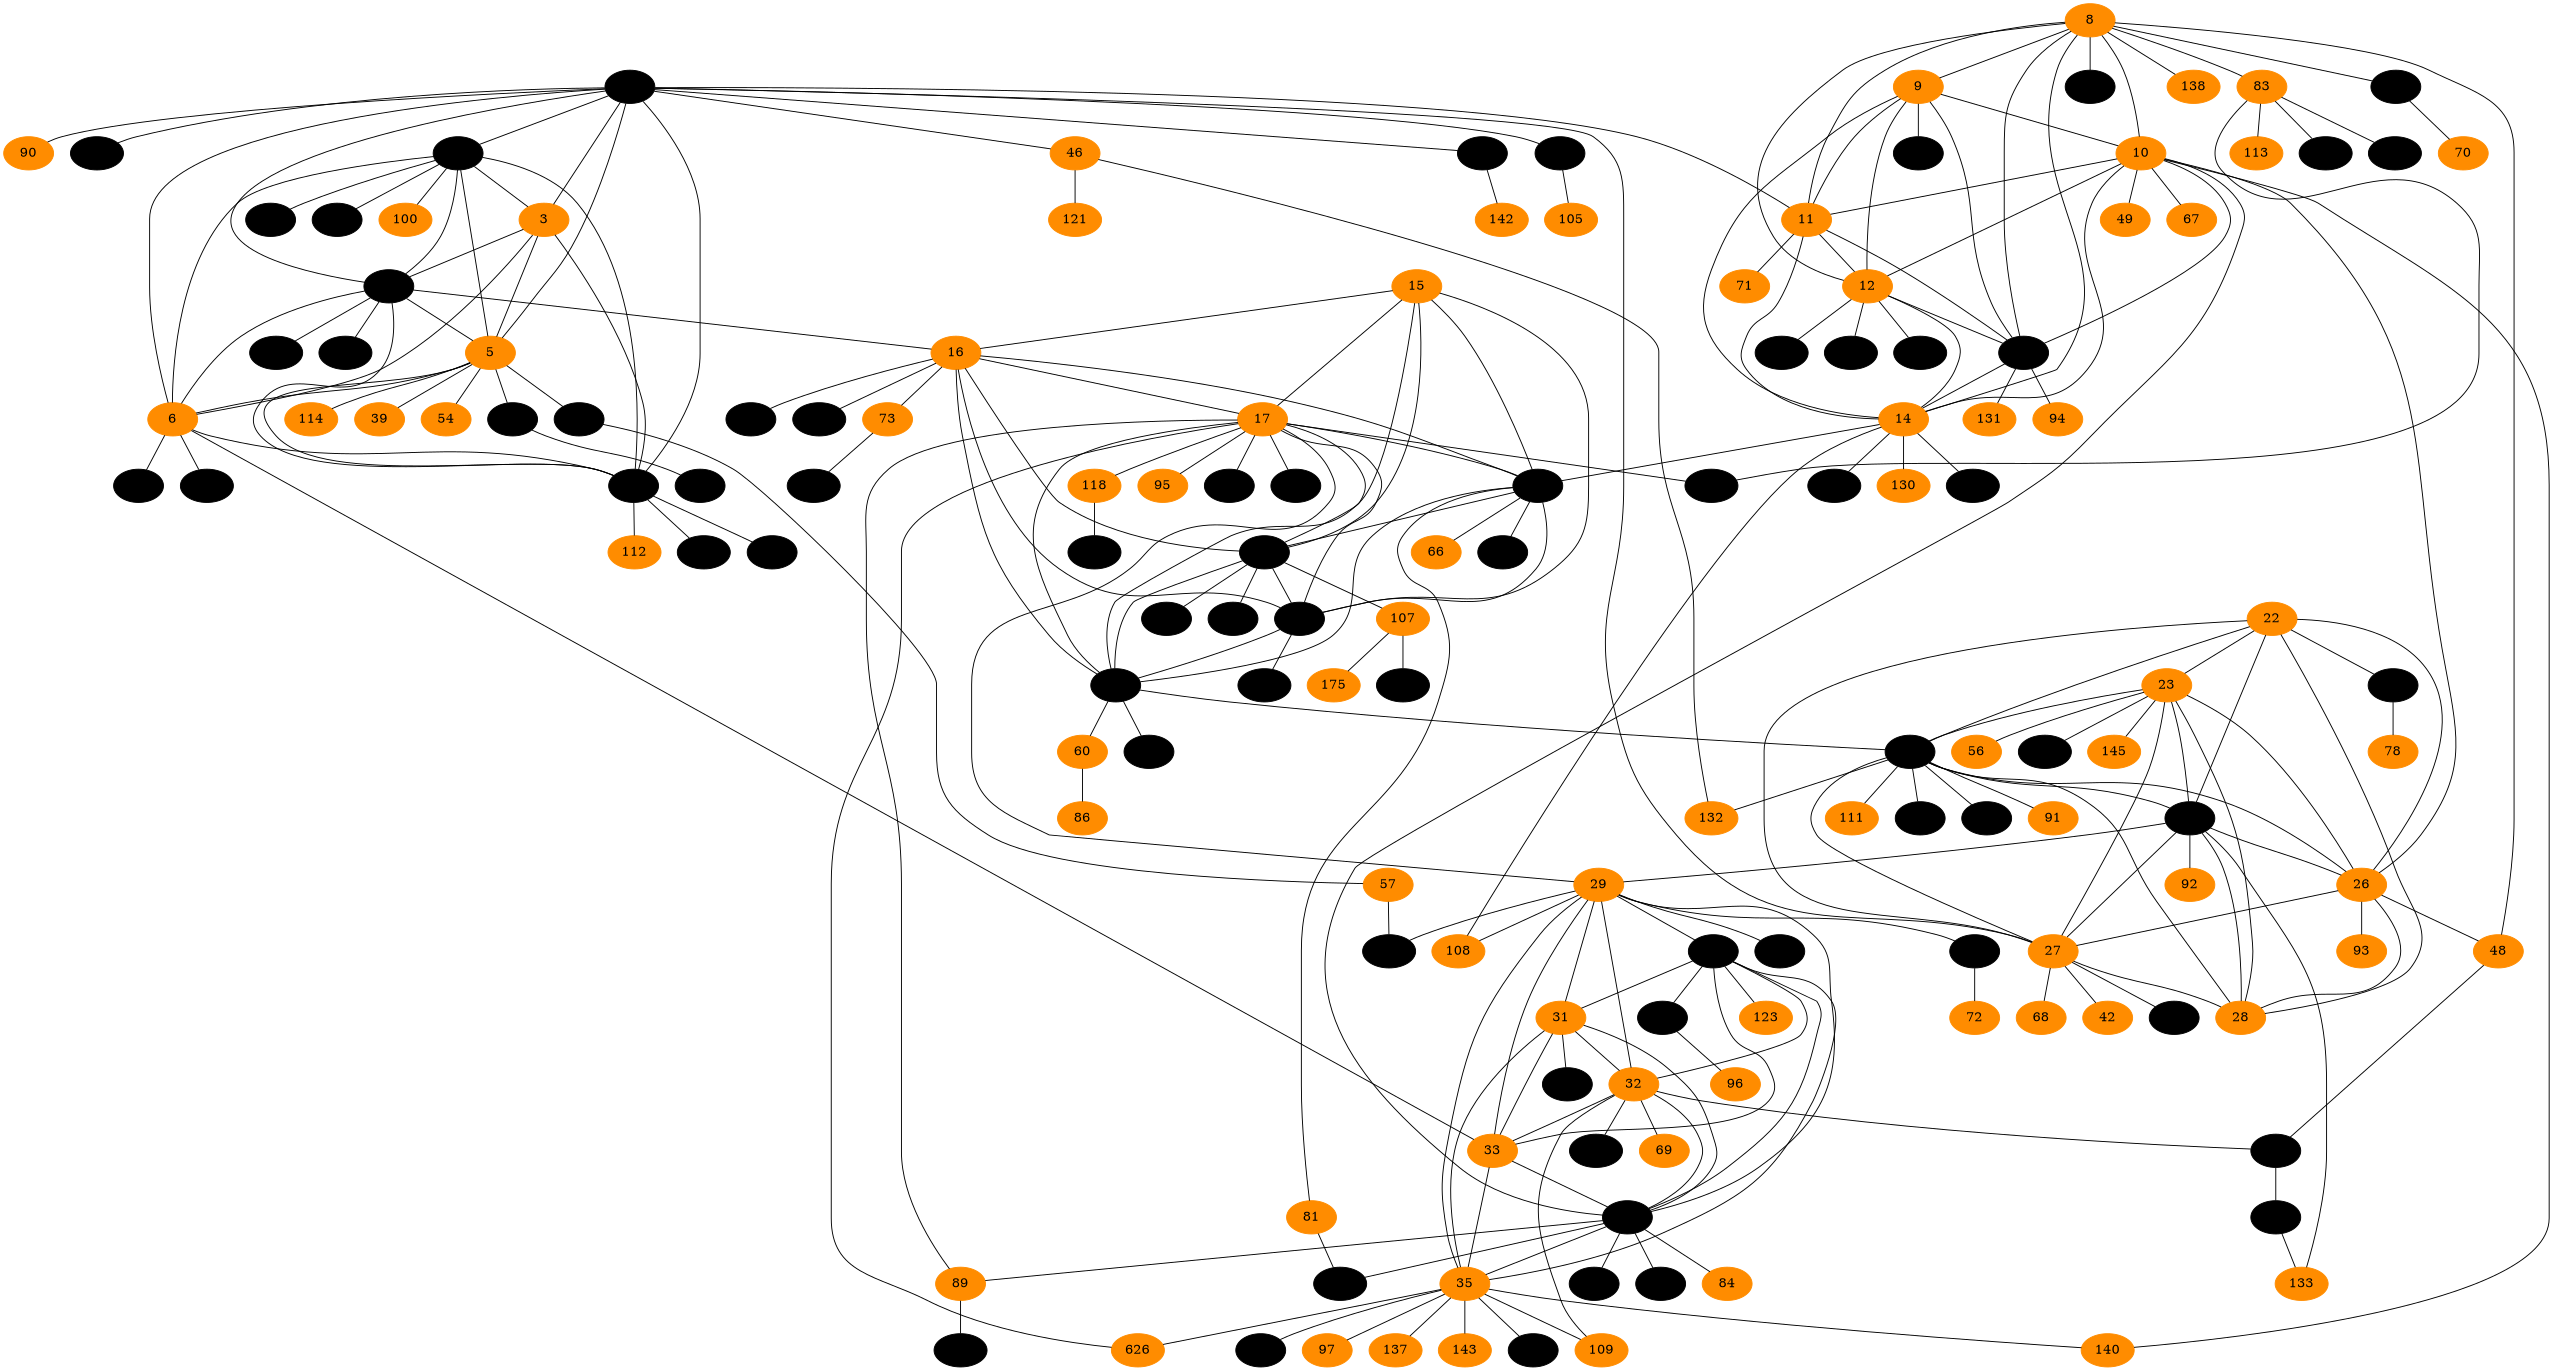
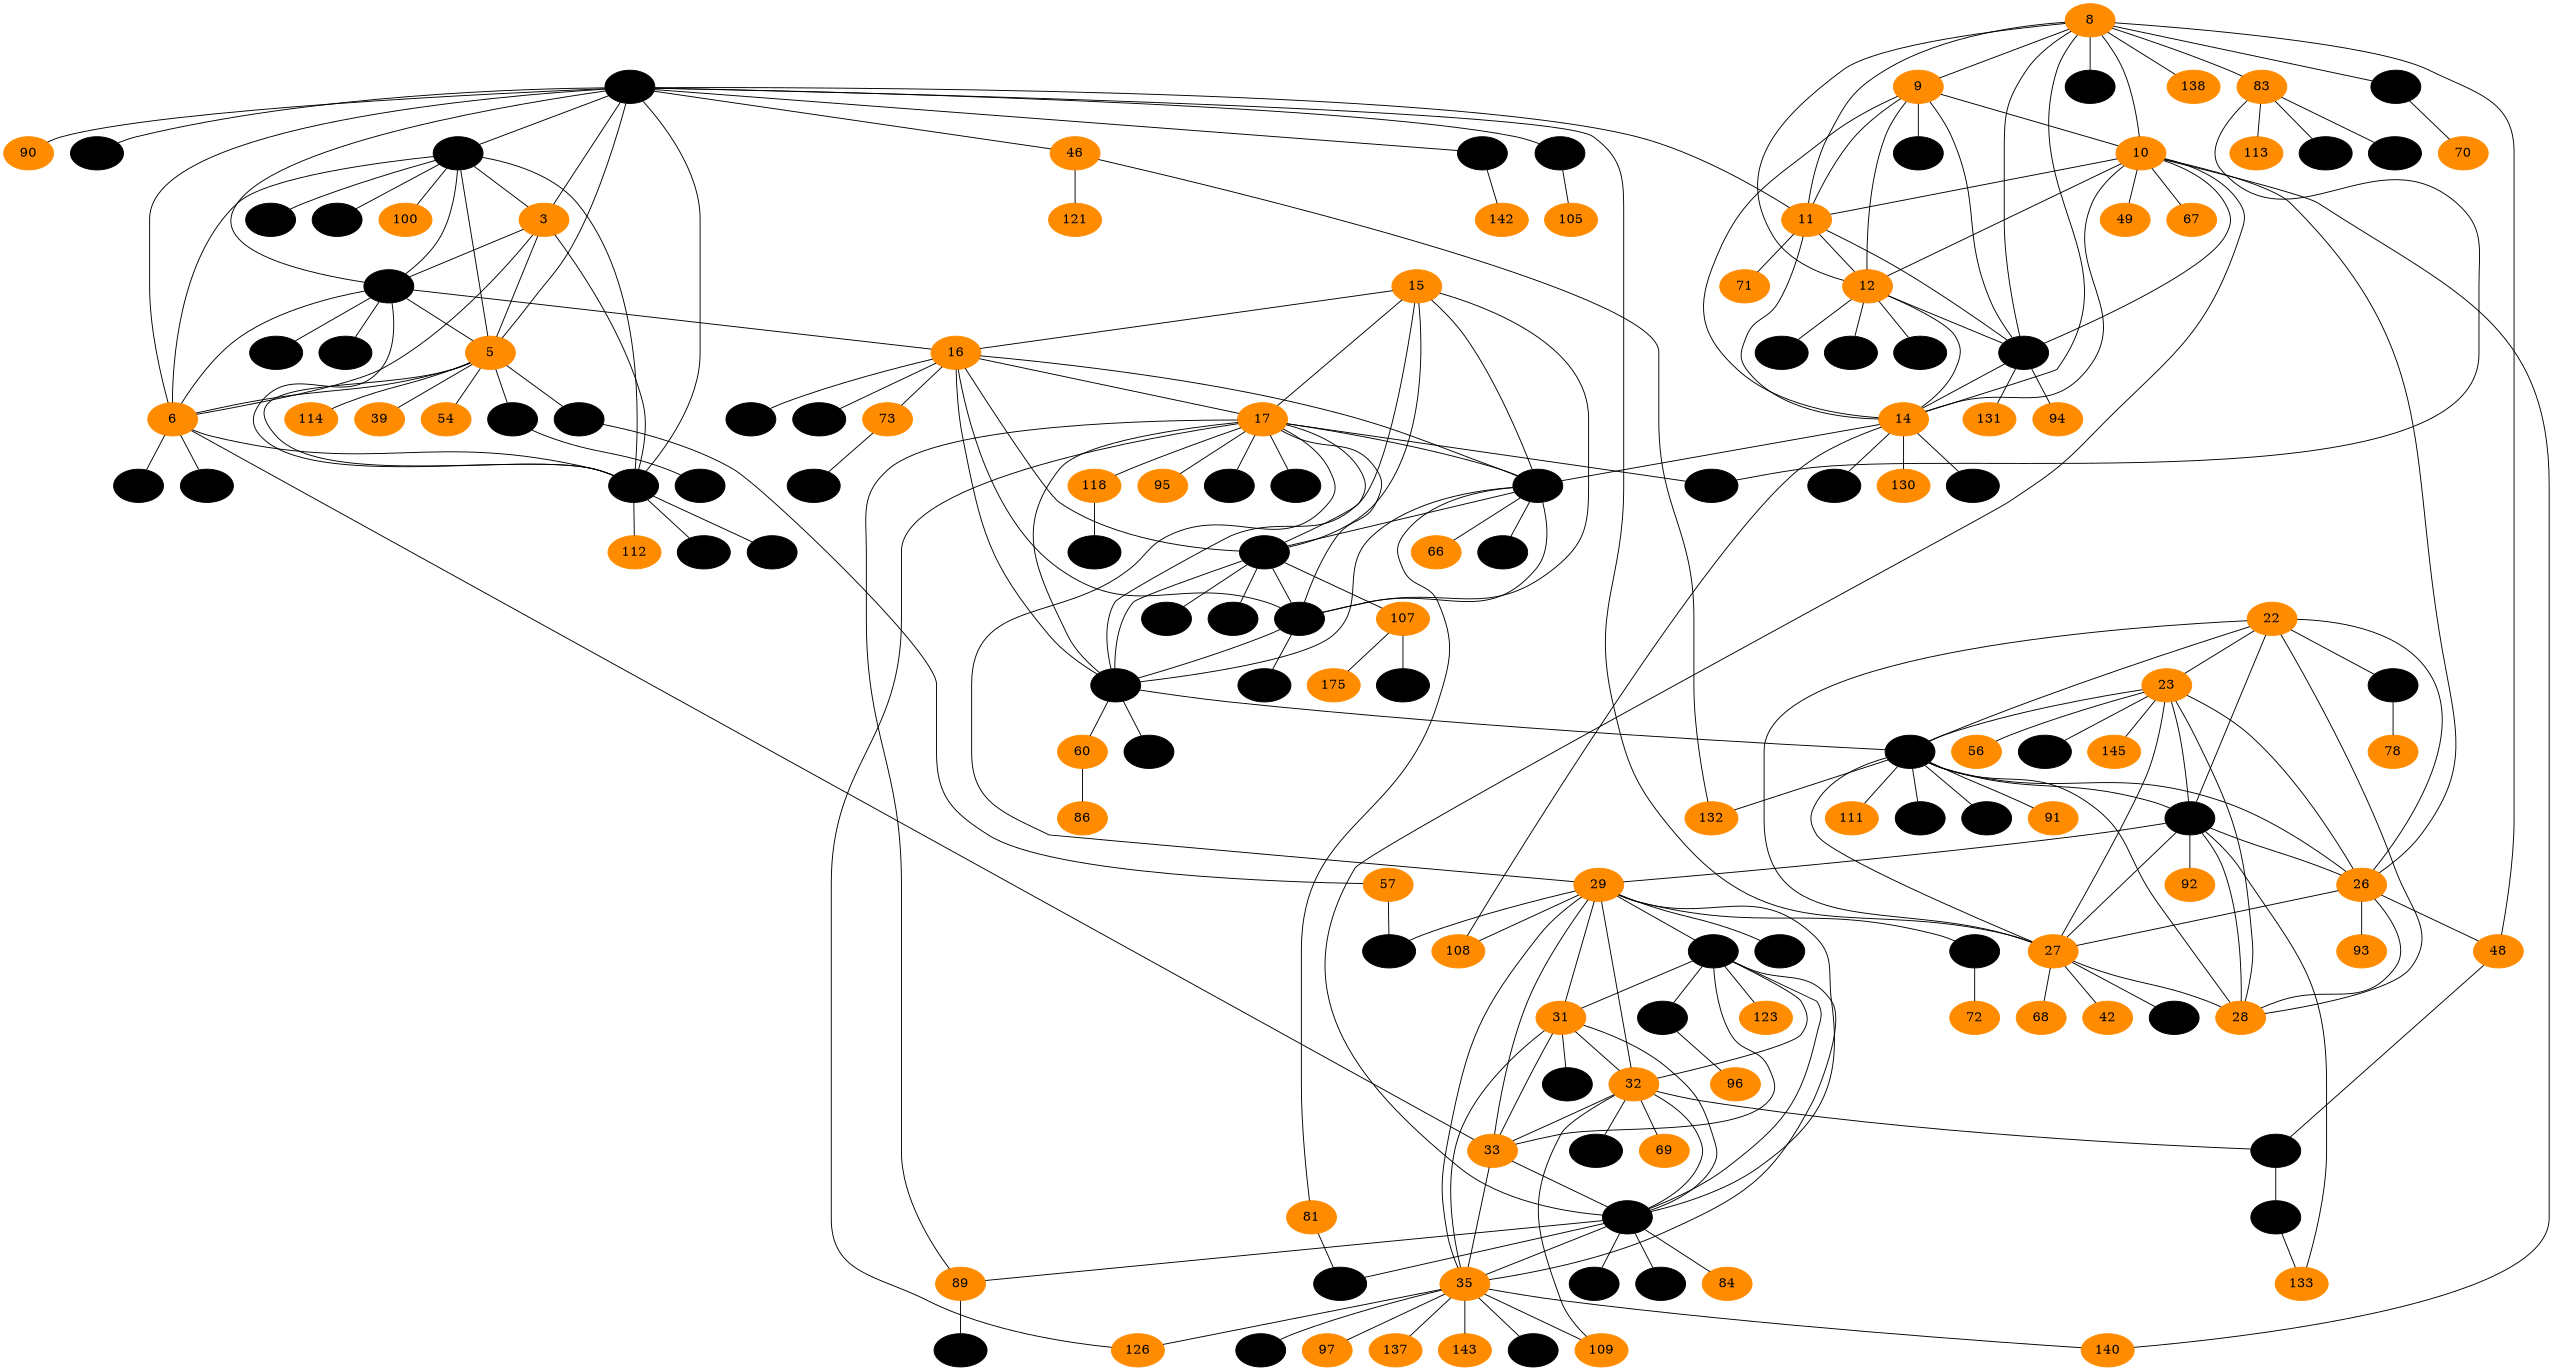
(1138, 1350) -> (1138, 1350)
